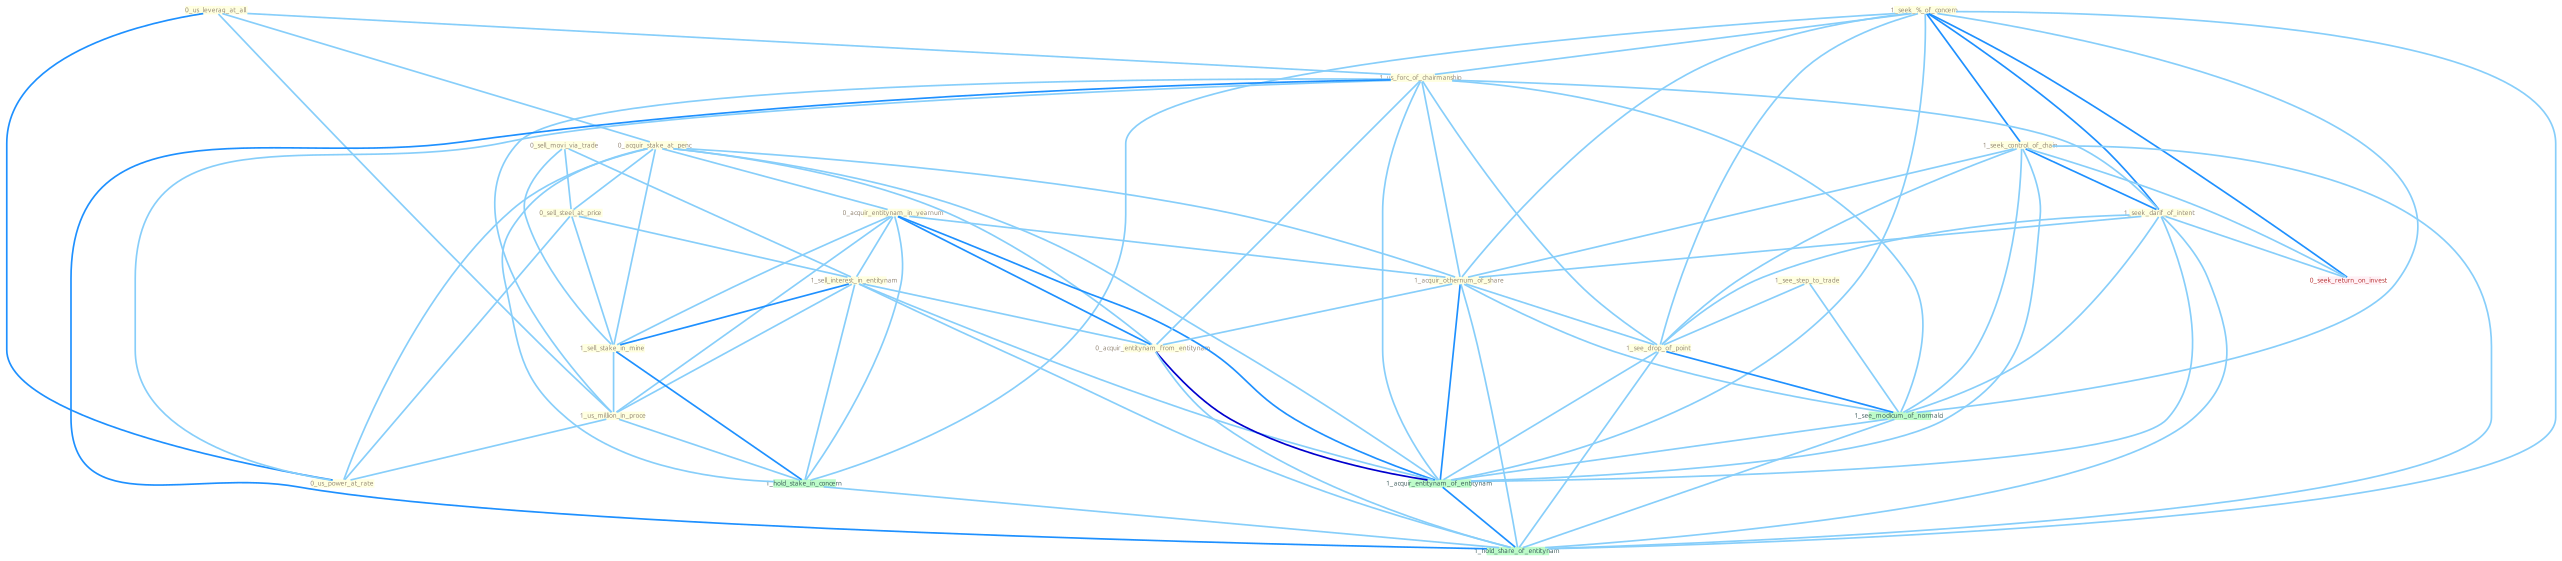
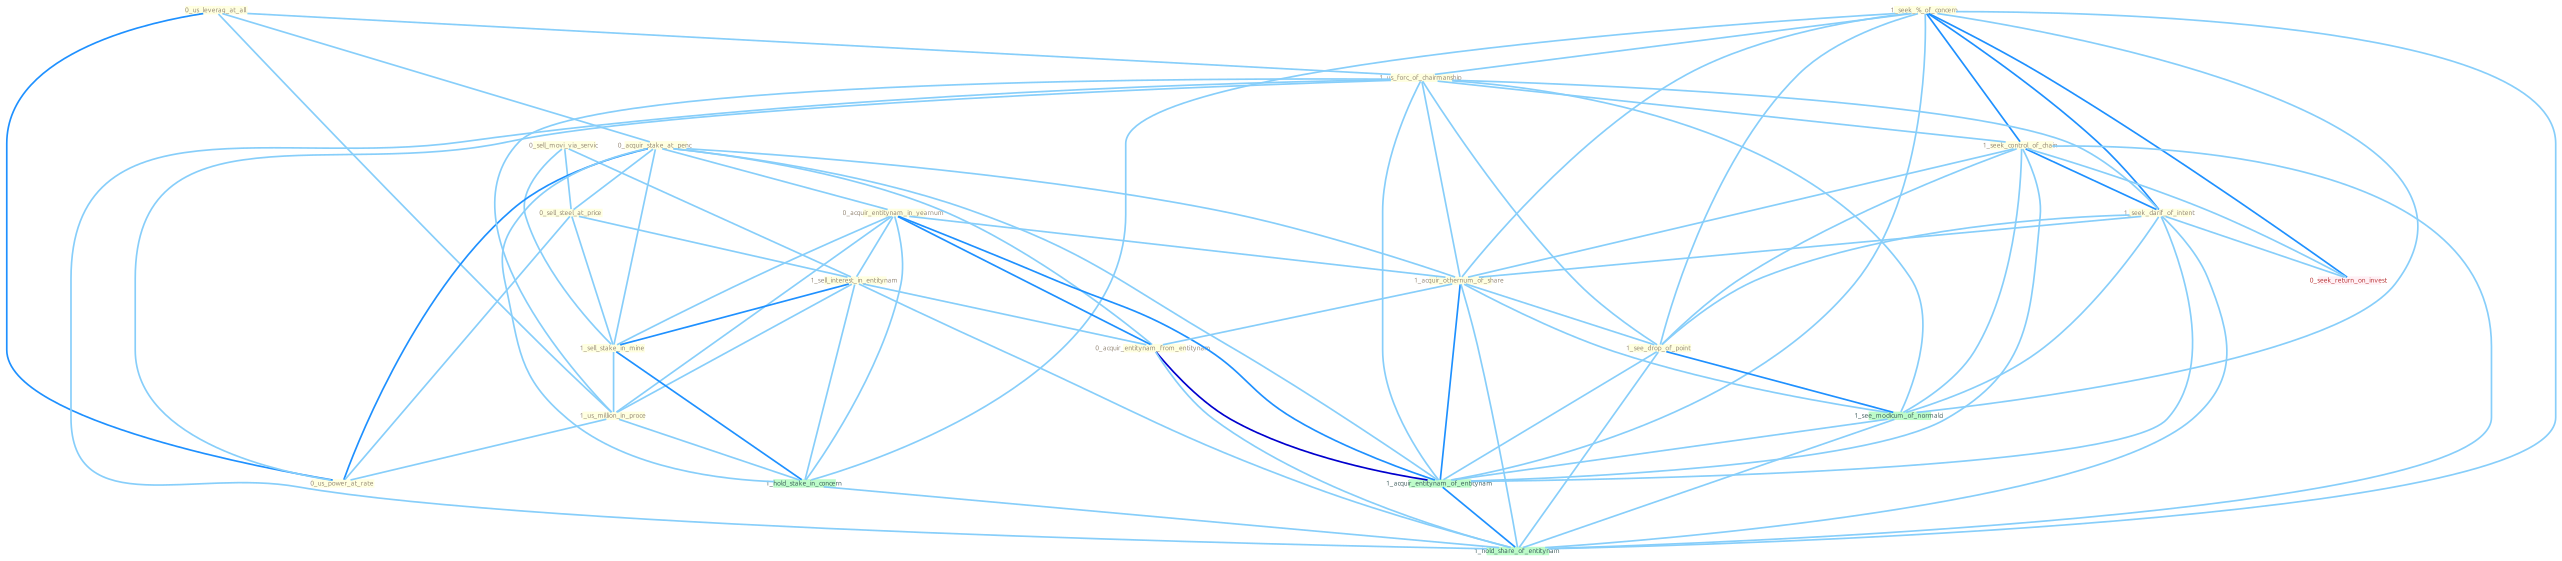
(565, 145) -> (565, 145)
(1288, 213) -> (1722, 112)
(455, 273) -> (455, 273)
(1809, 281) -> none
(71, 378) -> (71, 378)
(1142, 395) -> none
